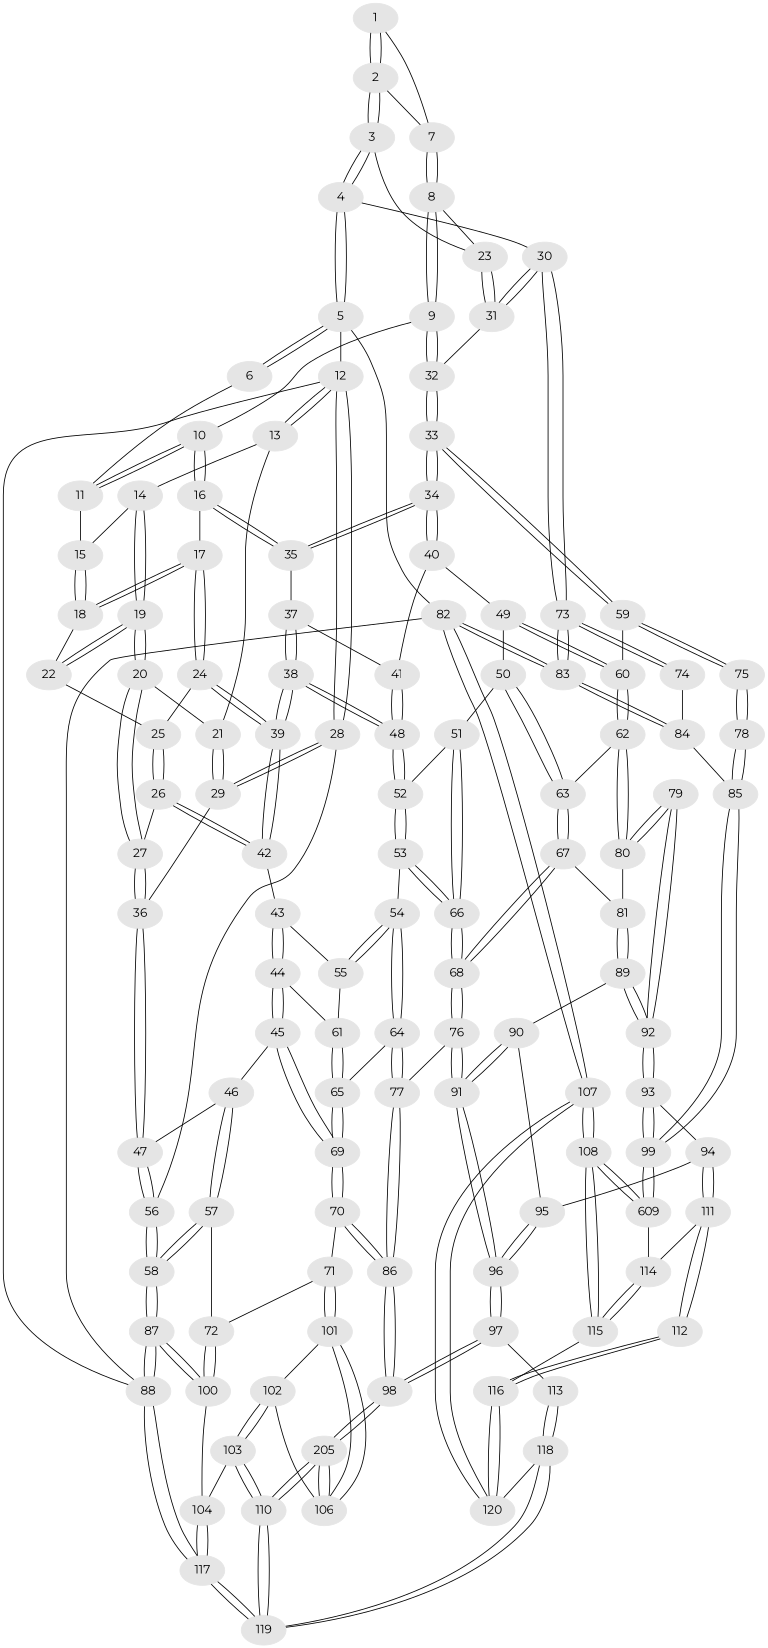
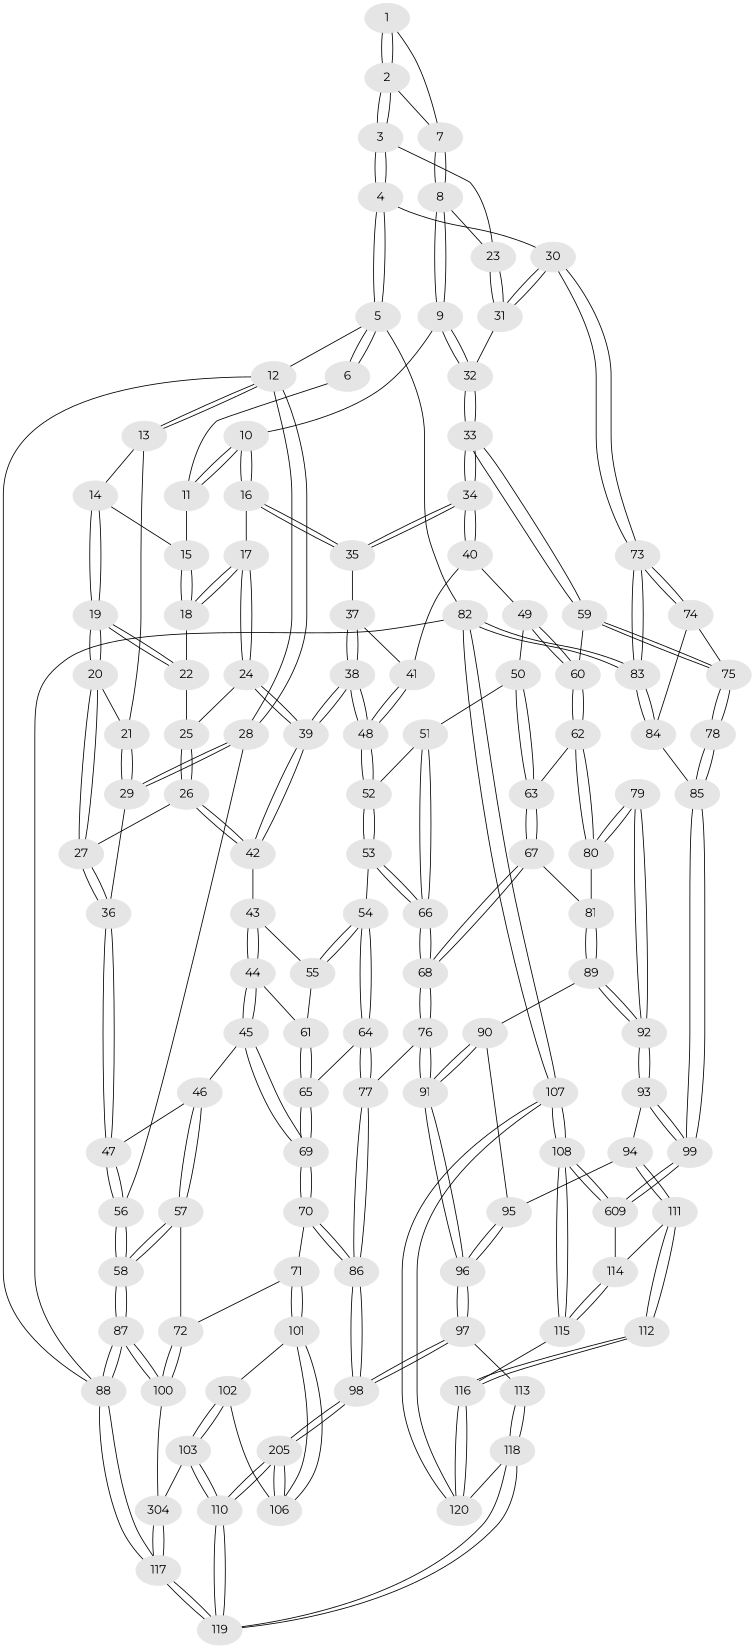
none -> (710, 645)
(202, 1511) -> (158, 1511)
